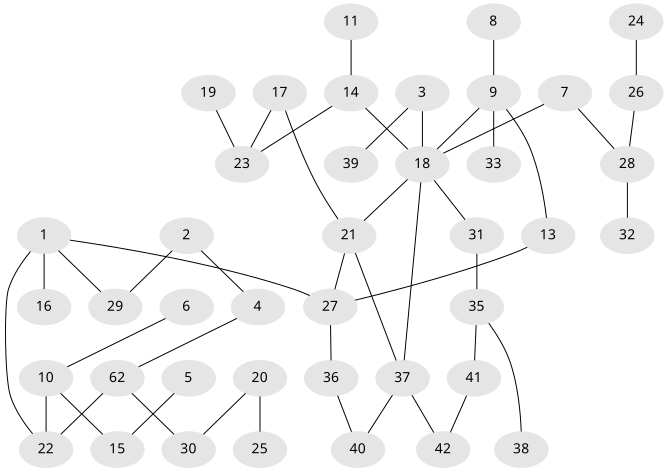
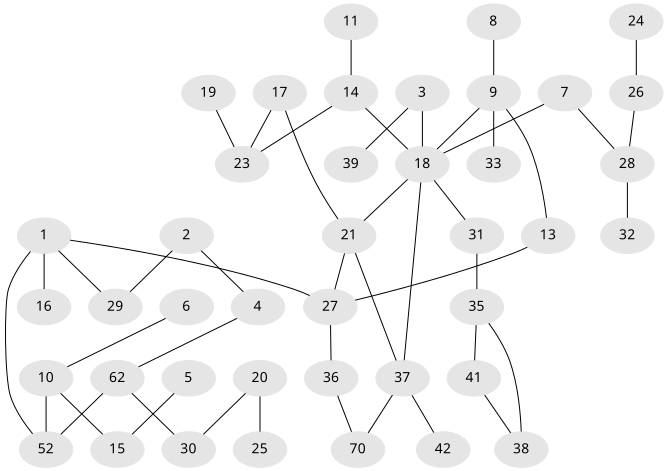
(459, 414) -> (498, 414)
(46, 450) -> (46, 450)
(358, 450) -> (358, 450)
